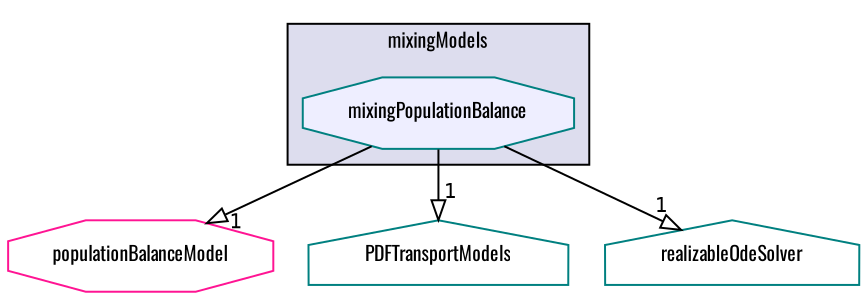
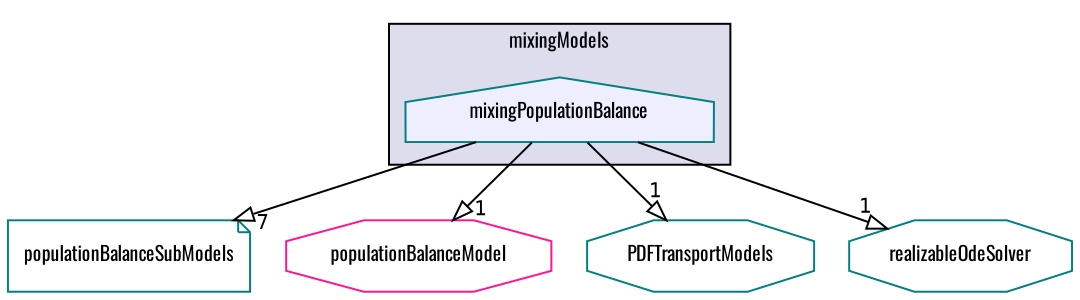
(438, 113) -> (560, 113)
none -> (129, 256)
(438, 256) -> (701, 256)
(732, 256) -> (961, 256)
